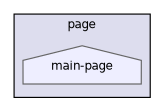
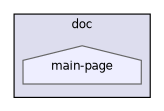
(82, 25) -> (82, 25)
